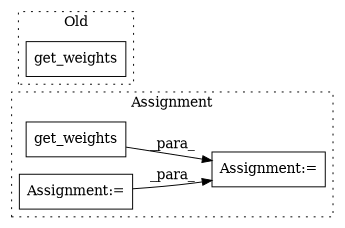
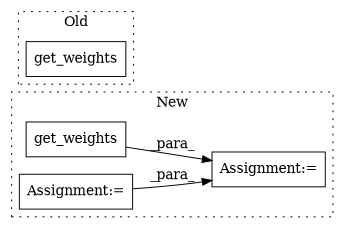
(172, 103) -> (172, 103)
